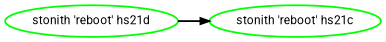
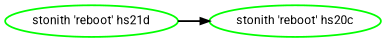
(295, 21) -> (295, 21)
